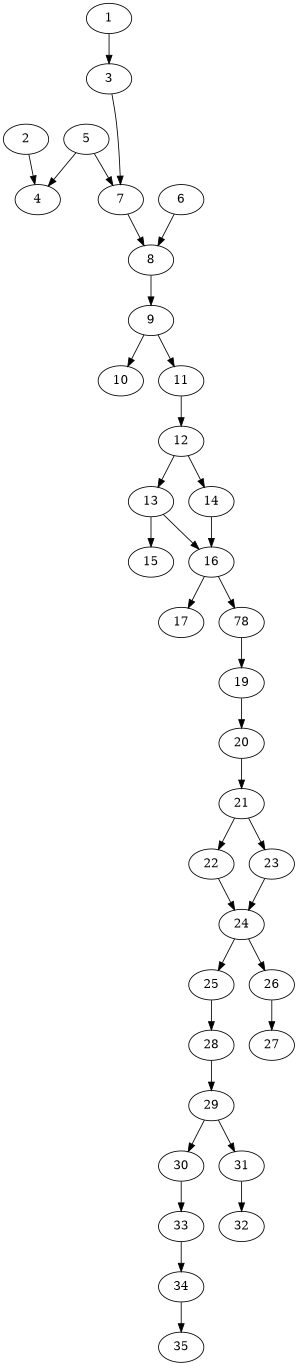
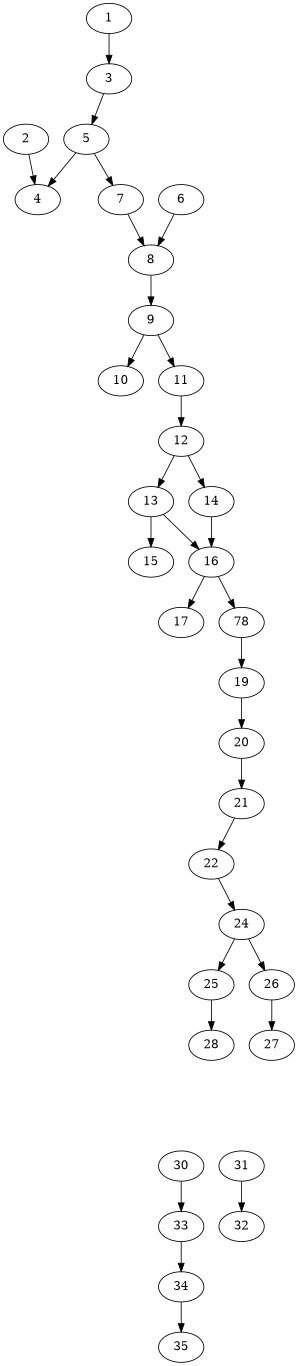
(118, 135) -> (99, 105)
(272, 864) -> none
(211, 1106) -> none
